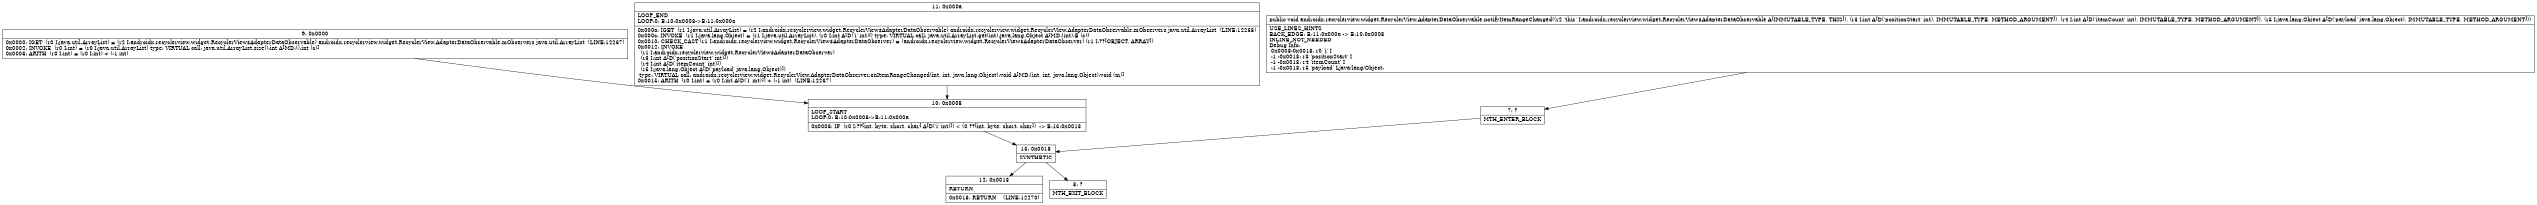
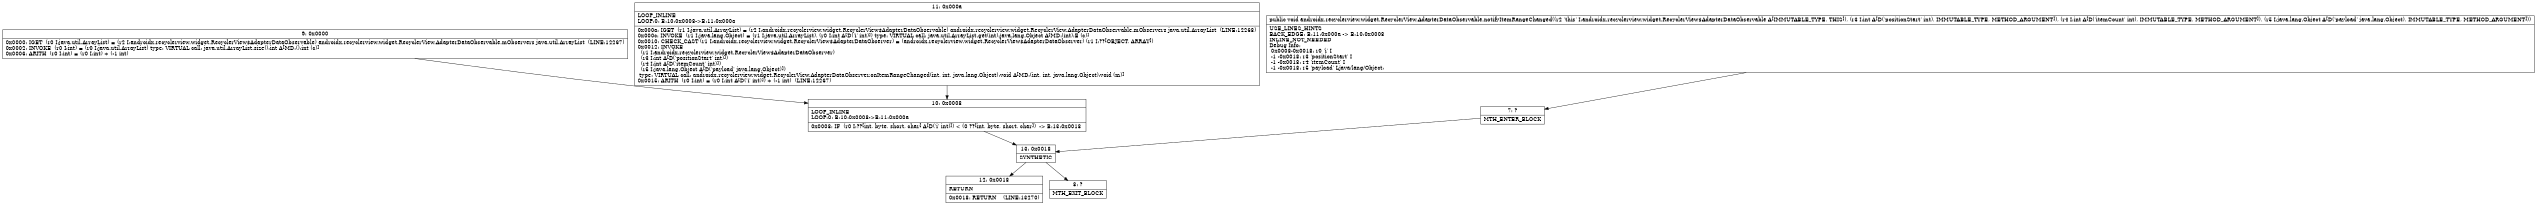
(653, 16) -> (657, 16)
(829, 112) -> (830, 112)
(994, 198) -> (994, 198)
